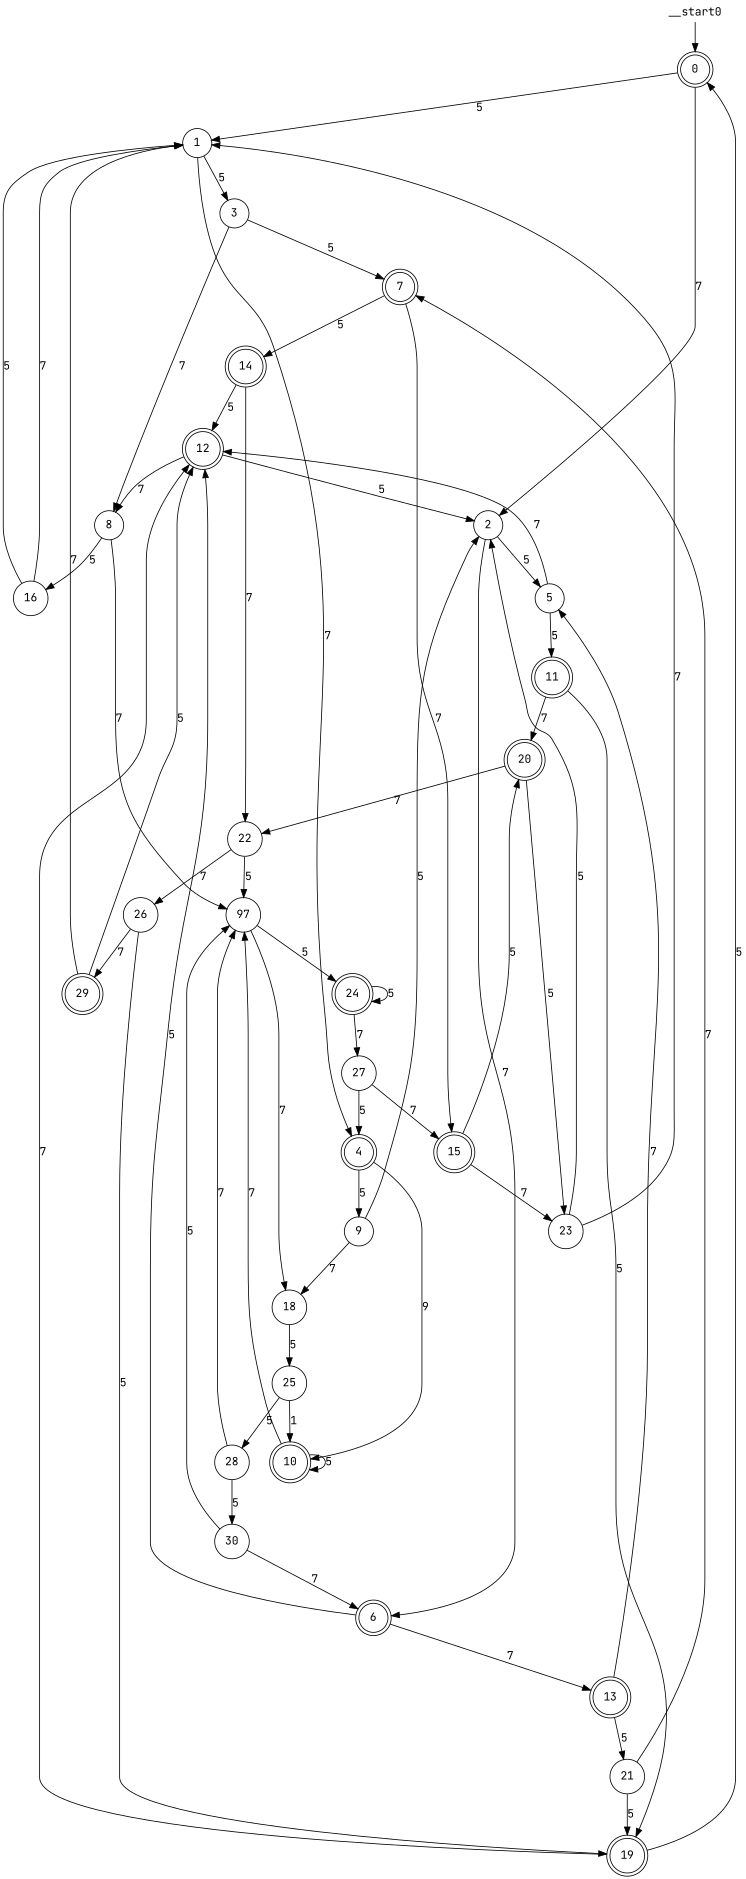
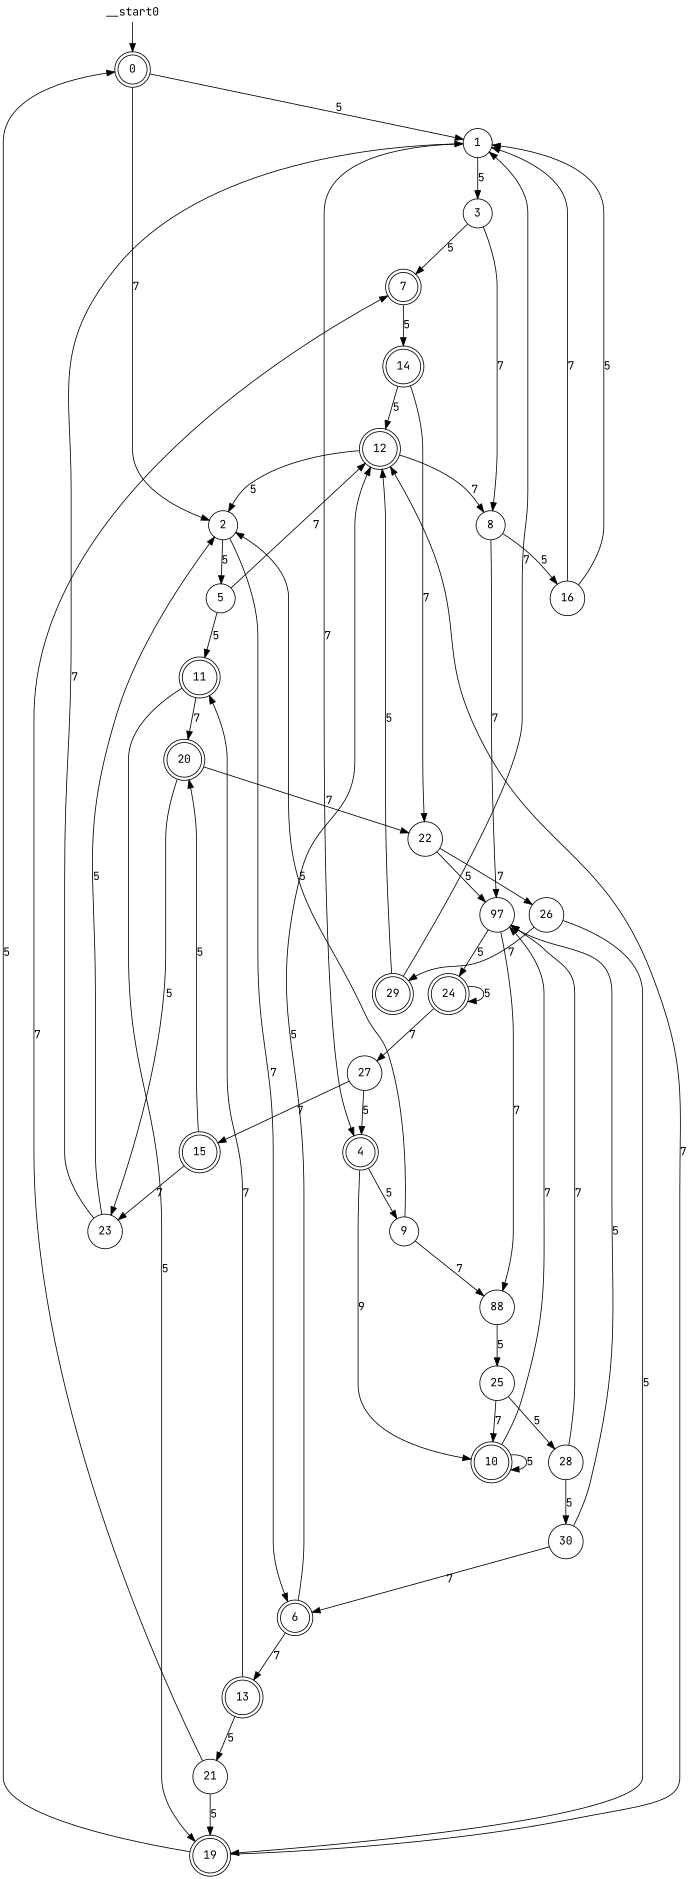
(431, 713) -> none
(650, 1138) -> (242, 1188)
(289, 1307) -> (497, 1307)
(294, 1421) -> (498, 1421)
